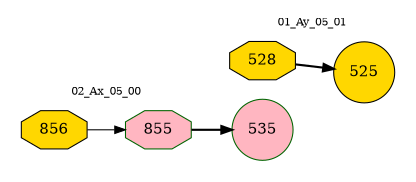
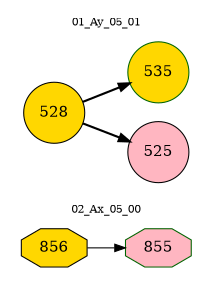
(263, 61) -> (54, 113)
(364, 72) -> (158, 152)
(206, 130) -> (101, 95)
(263, 130) -> (158, 72)
